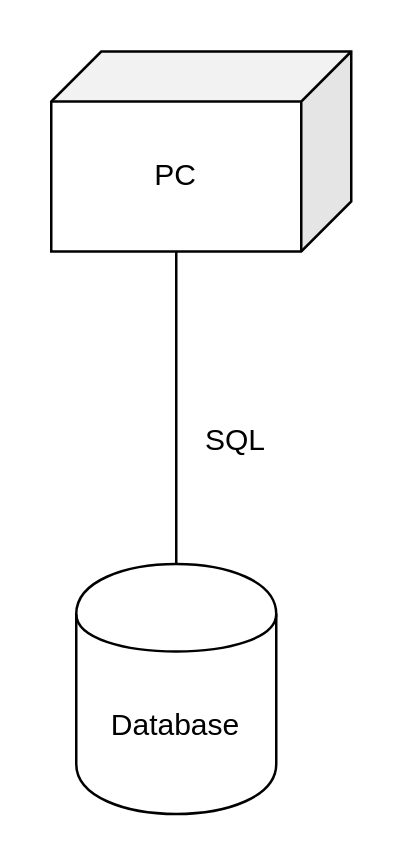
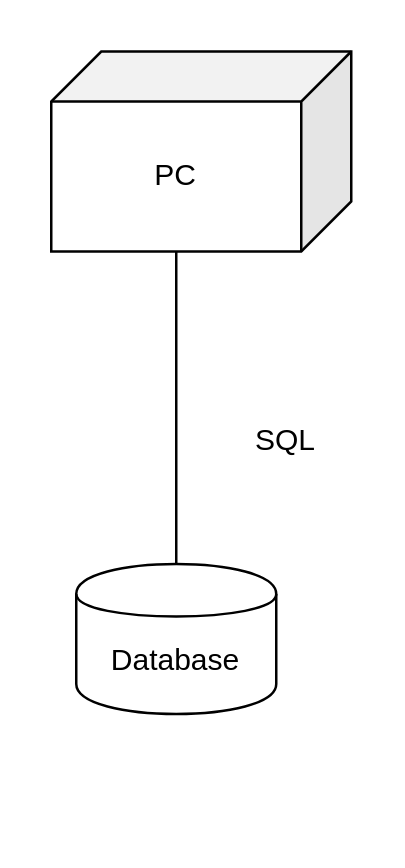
(251, 441) -> (301, 441)
(176, 689) -> (176, 639)
